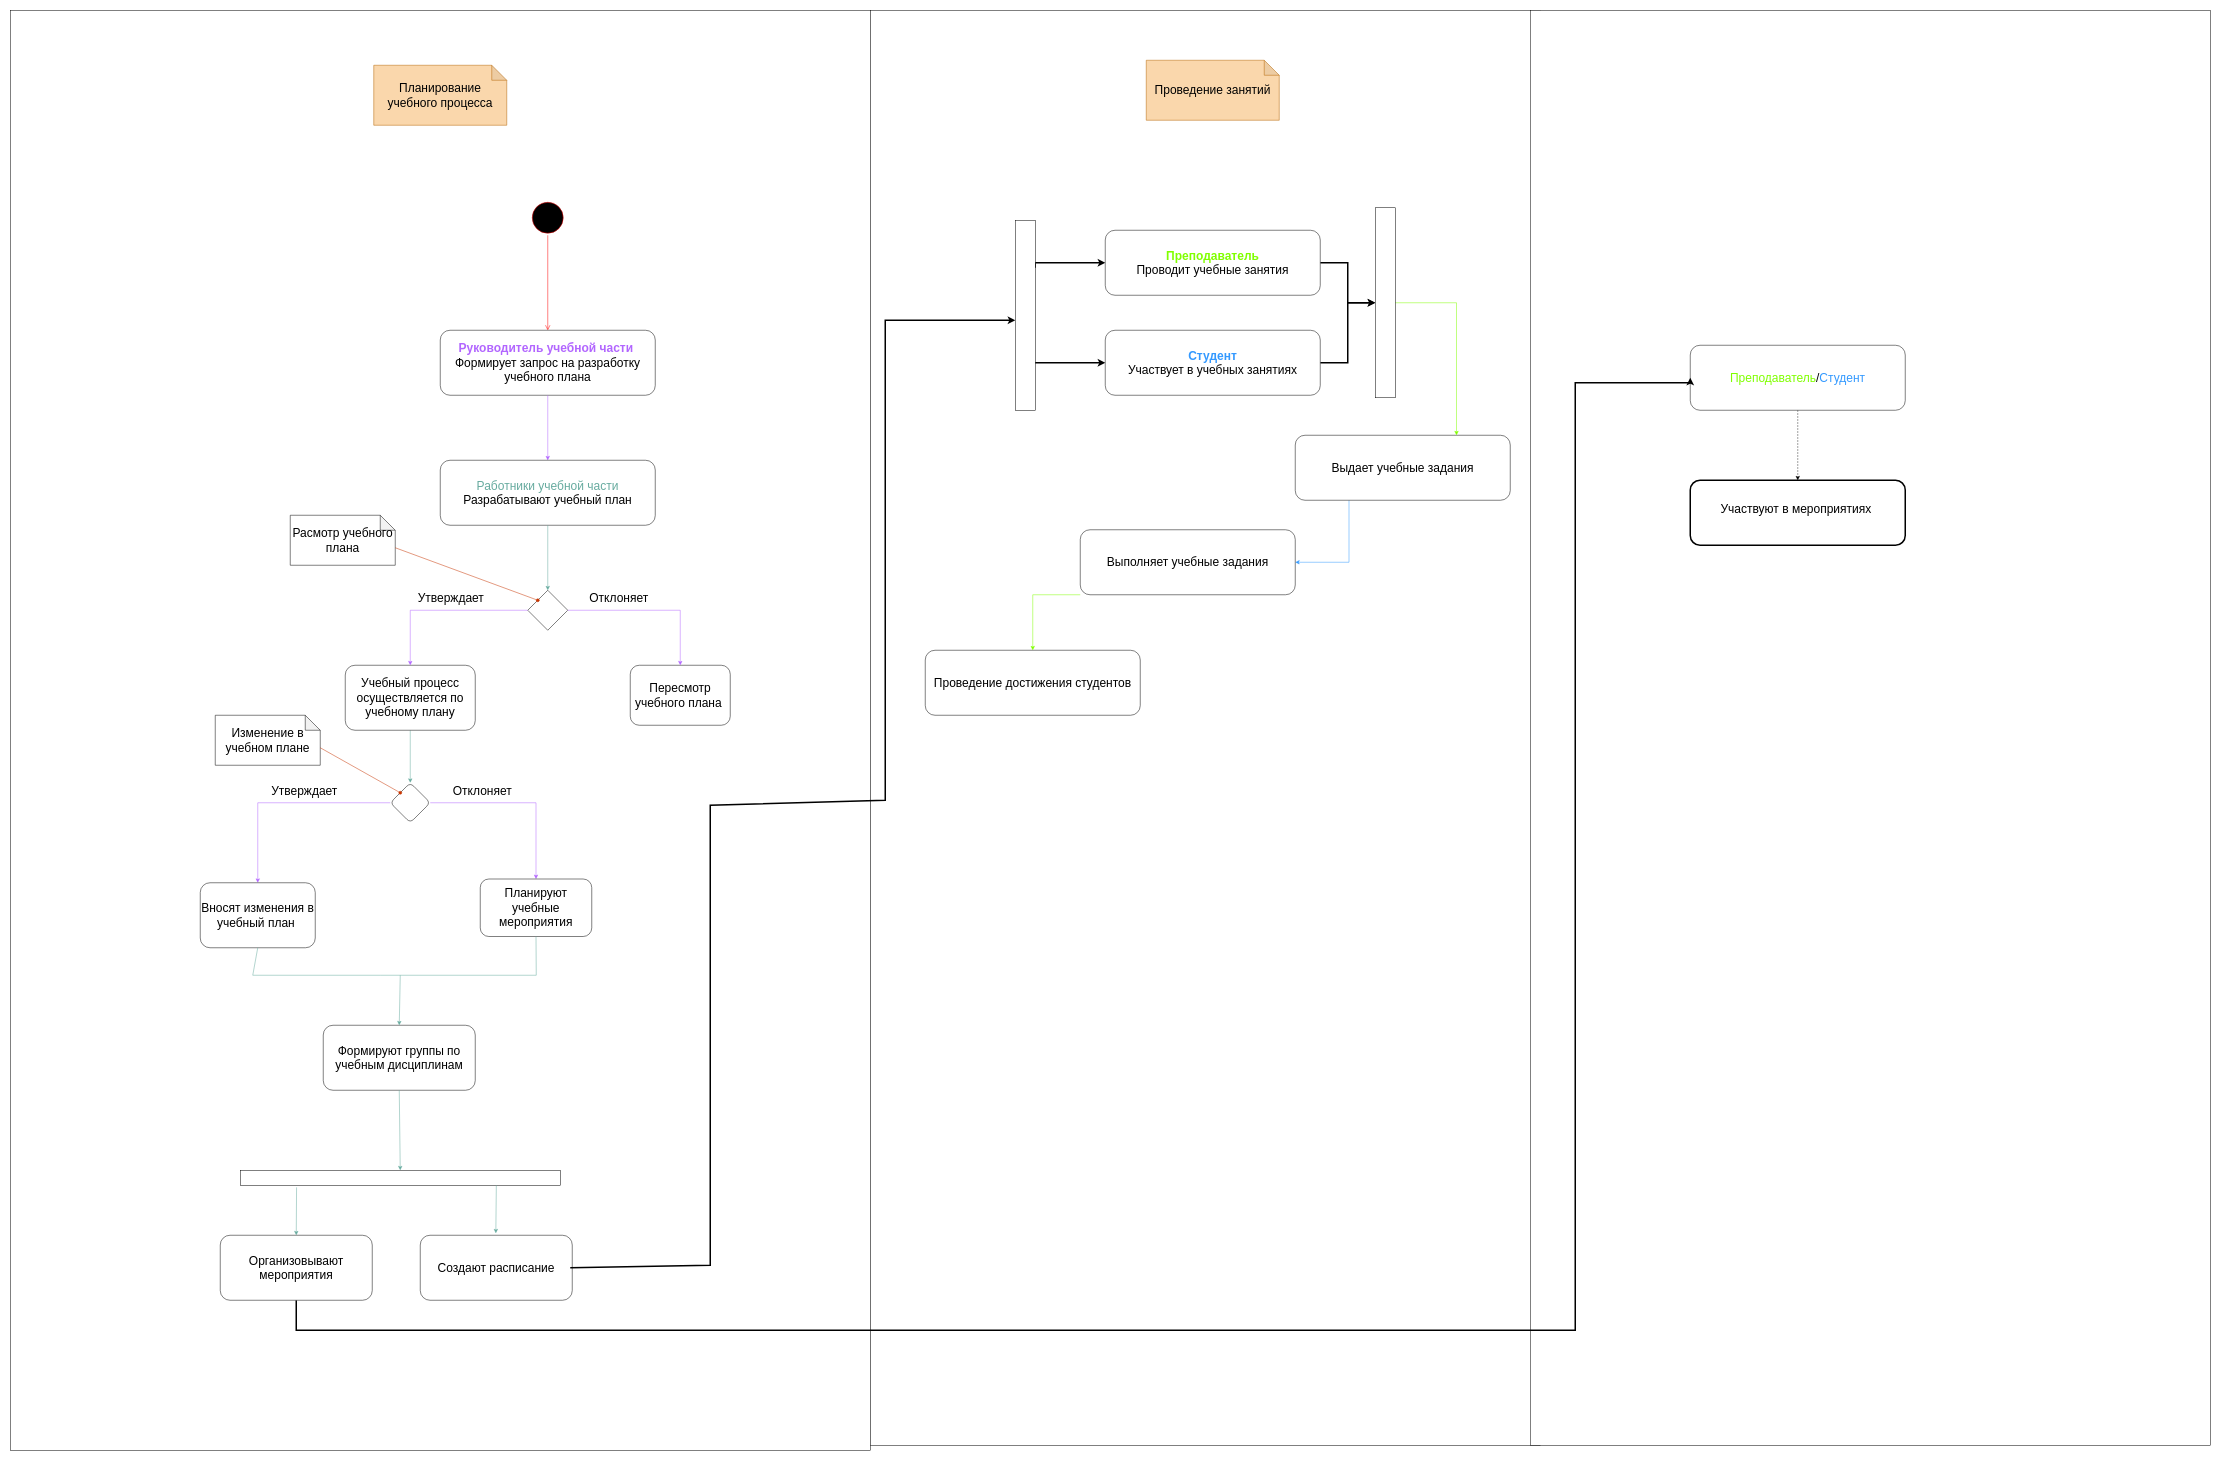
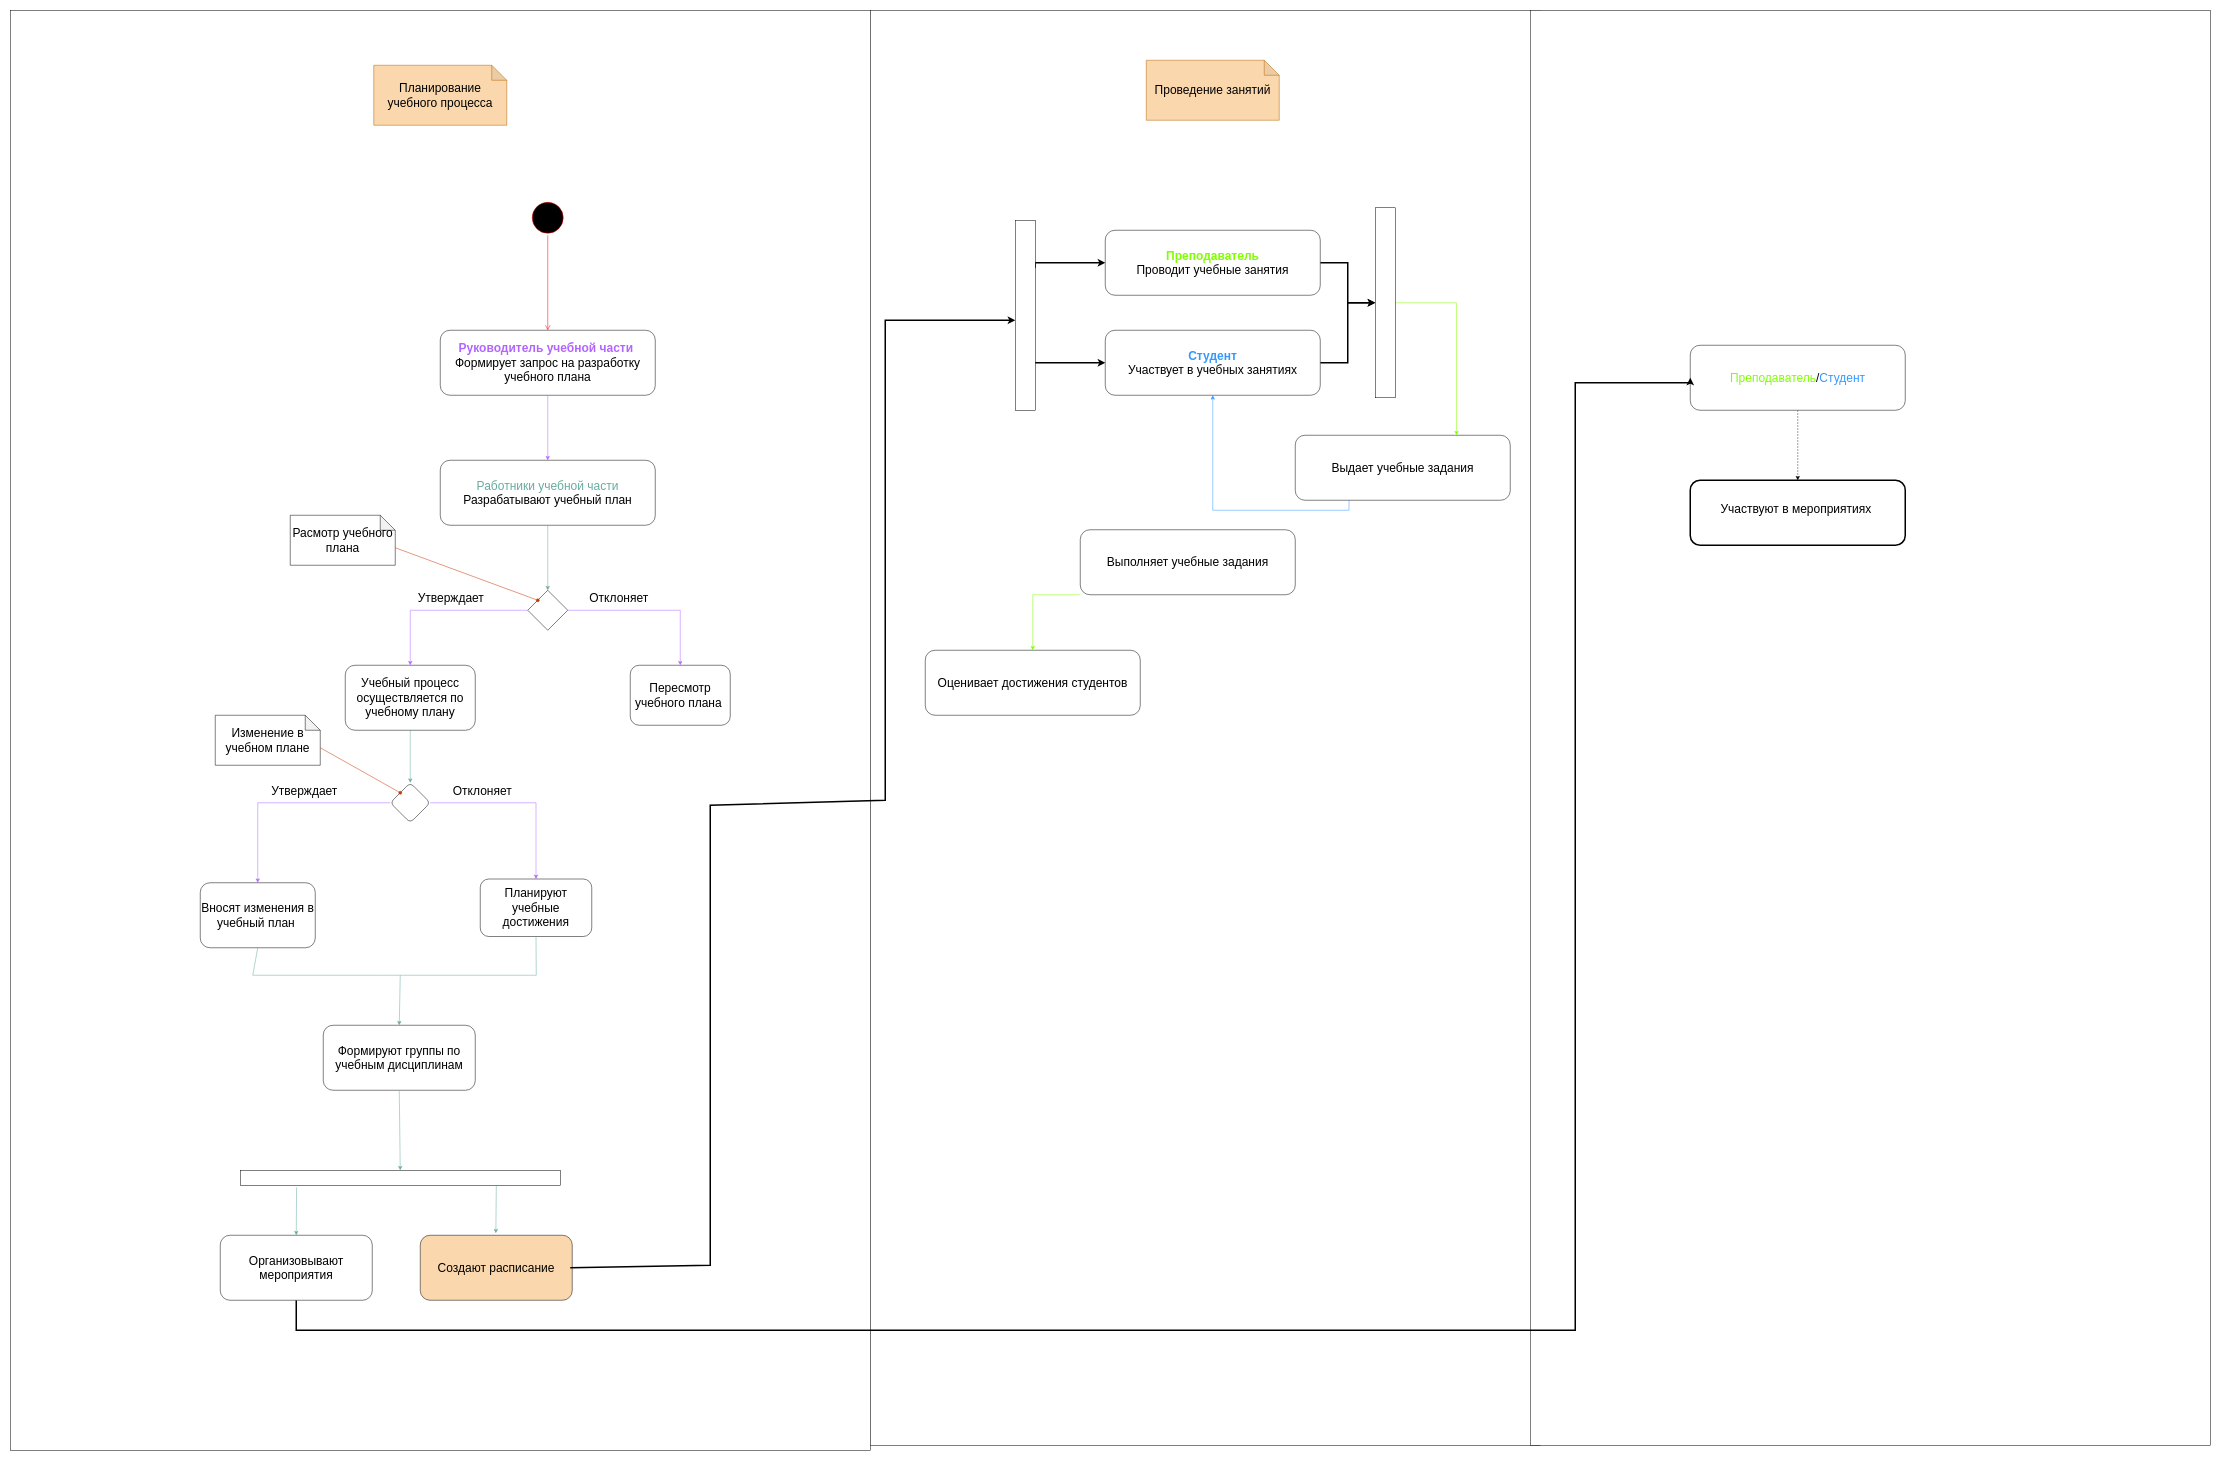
(1299, 562) -> (1213, 399)
(1033, 683) -> (1033, 683)
(536, 908) -> (536, 908)
(496, 1268) -> (496, 1268)
